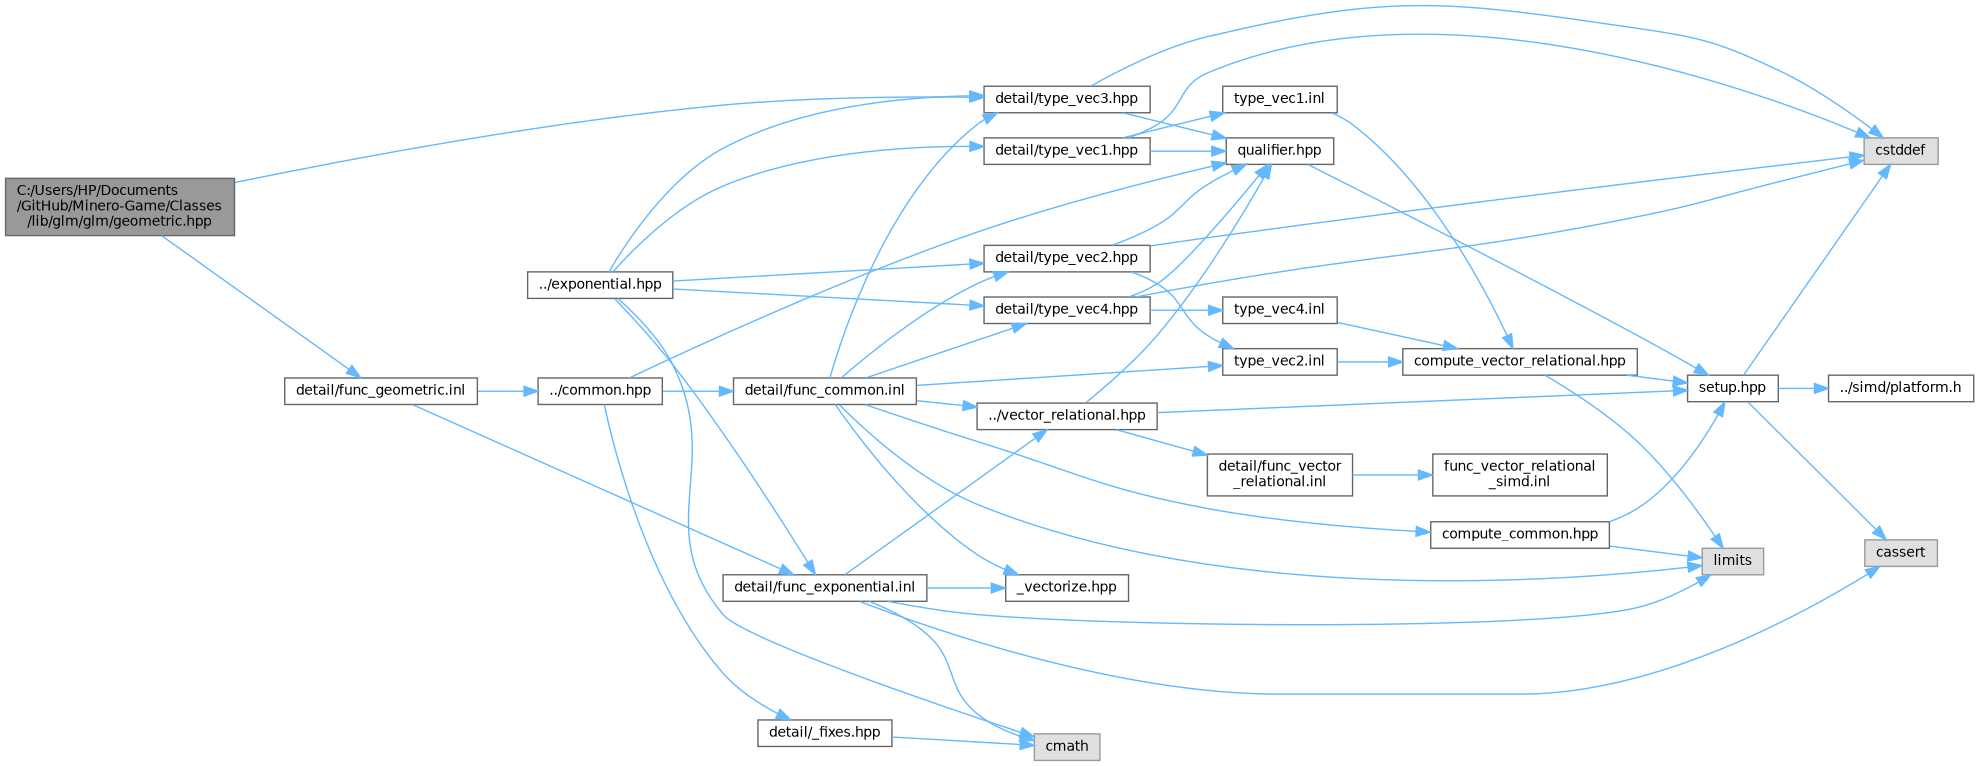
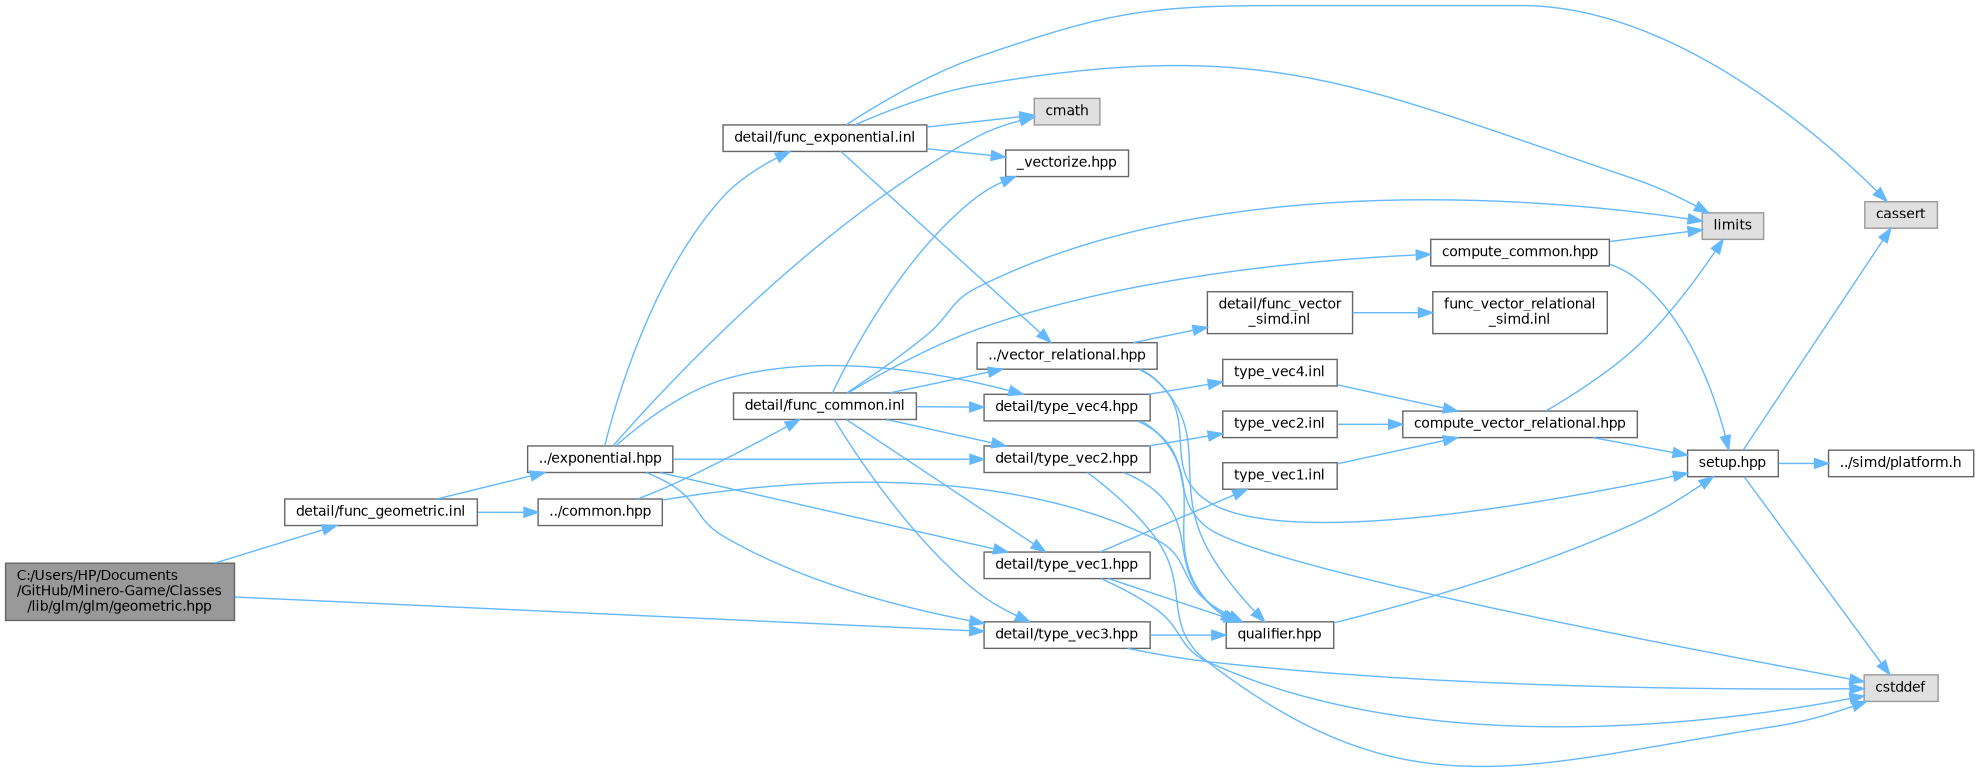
(1063, 376) -> (931, 475)
(1280, 475) -> (1280, 313)
(597, 487) -> (484, 487)
(825, 733) -> none
